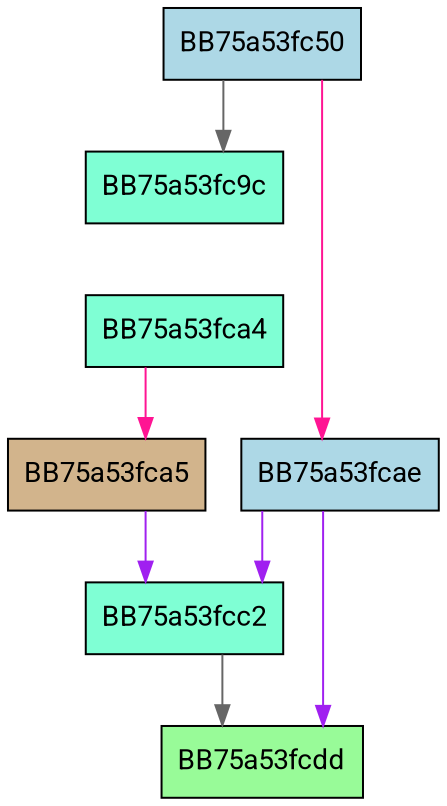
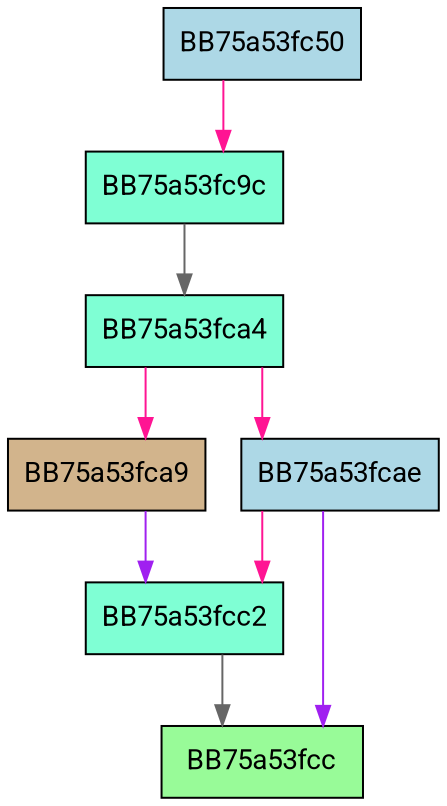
(223, 105) -> (223, 105)
none -> (184, 249)
(322, 249) -> (262, 393)
(107, 475) -> (107, 475)
(262, 536) -> (262, 536)
(262, 762) -> (262, 762)
